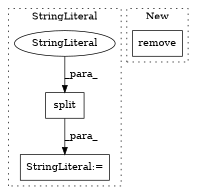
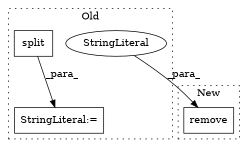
(65, 17) -> (90, 17)
(65, 71) -> (165, 77)
